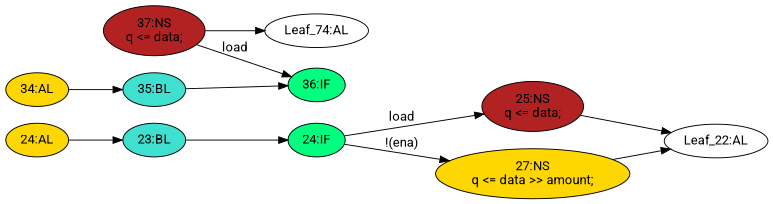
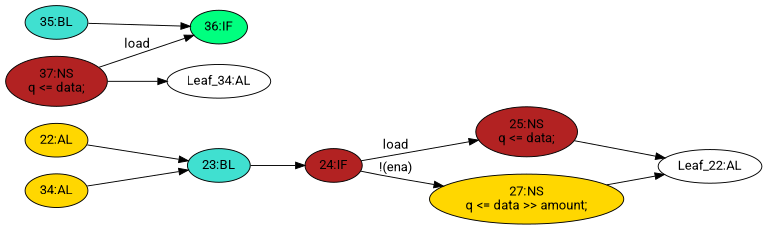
(317, 31) -> (219, 81)
(91, 90) -> (133, 179)
(37, 140) -> (57, 140)
(317, 140) -> (334, 165)
